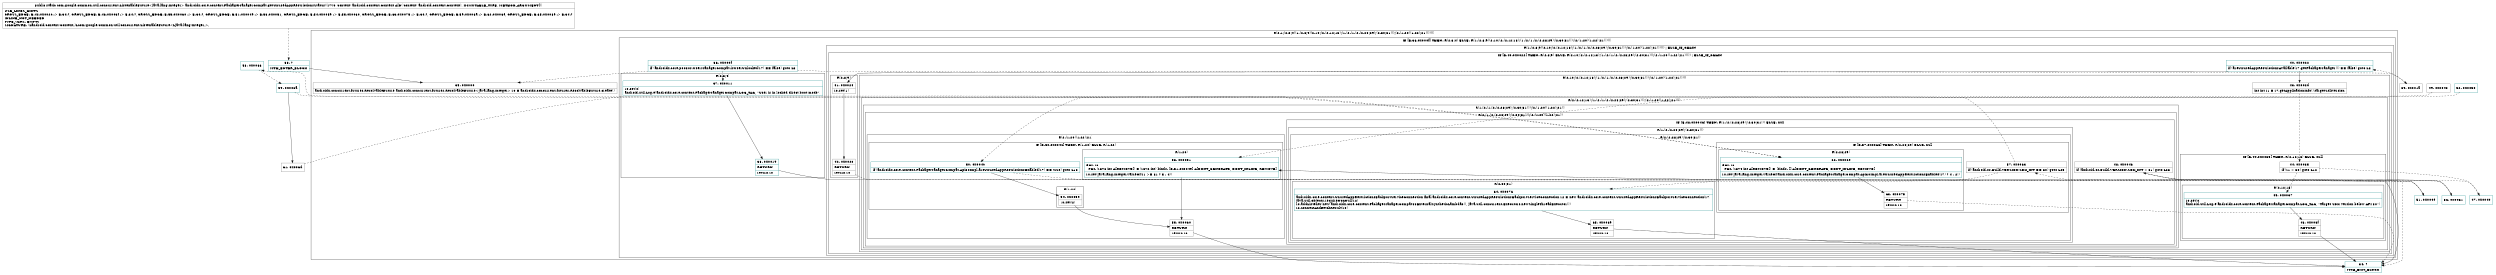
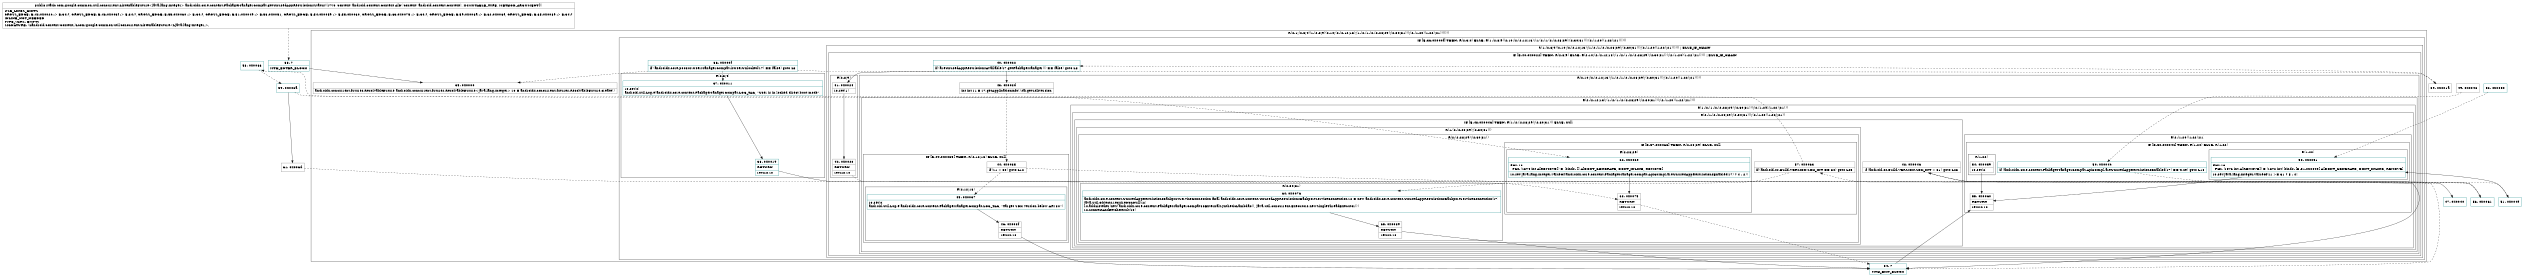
(1040, 96) -> (796, 182)
(1024, 184) -> none
(1766, 266) -> (1932, 238)
